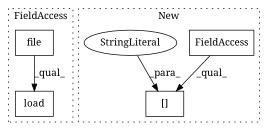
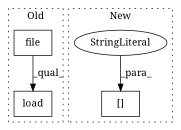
(41, 16) -> (36, 16)
(222, 43) -> none
